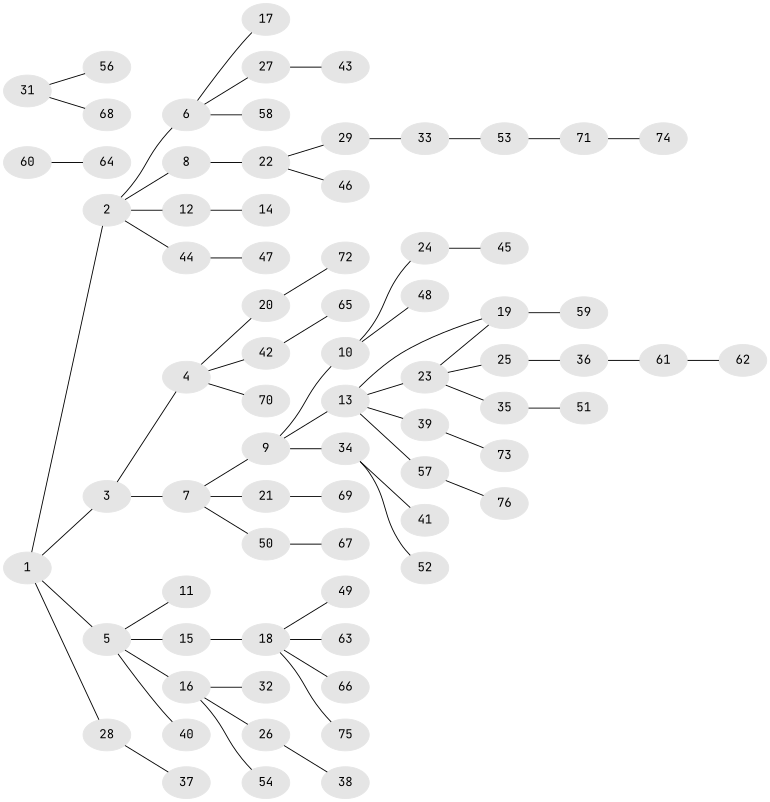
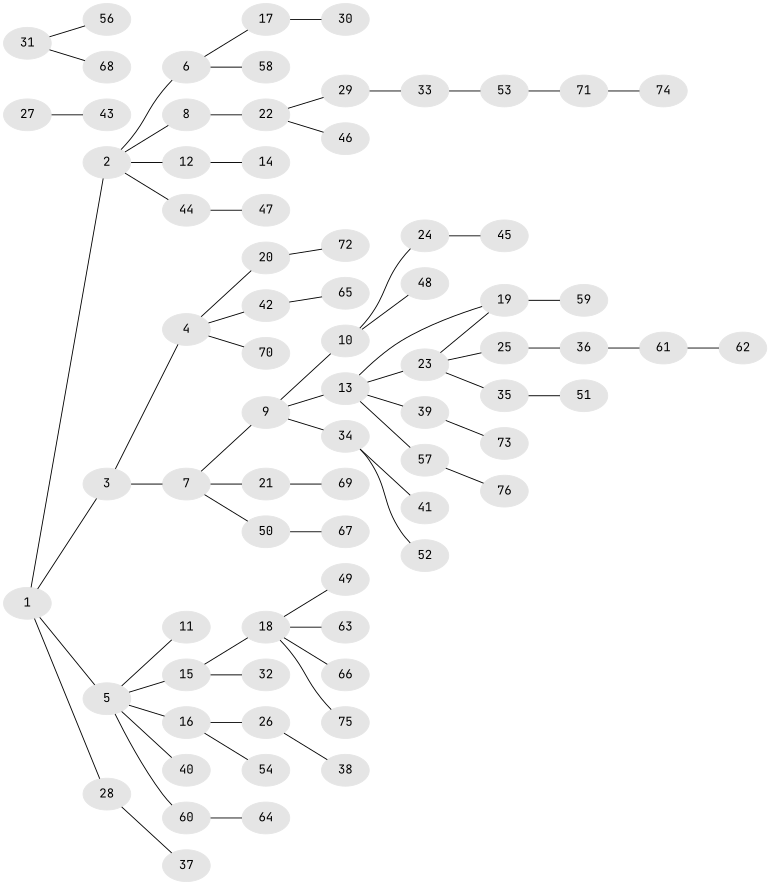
none -> (345, 19)
(226, 91) -> none
(226, 687) -> (226, 675)
none -> (141, 761)
